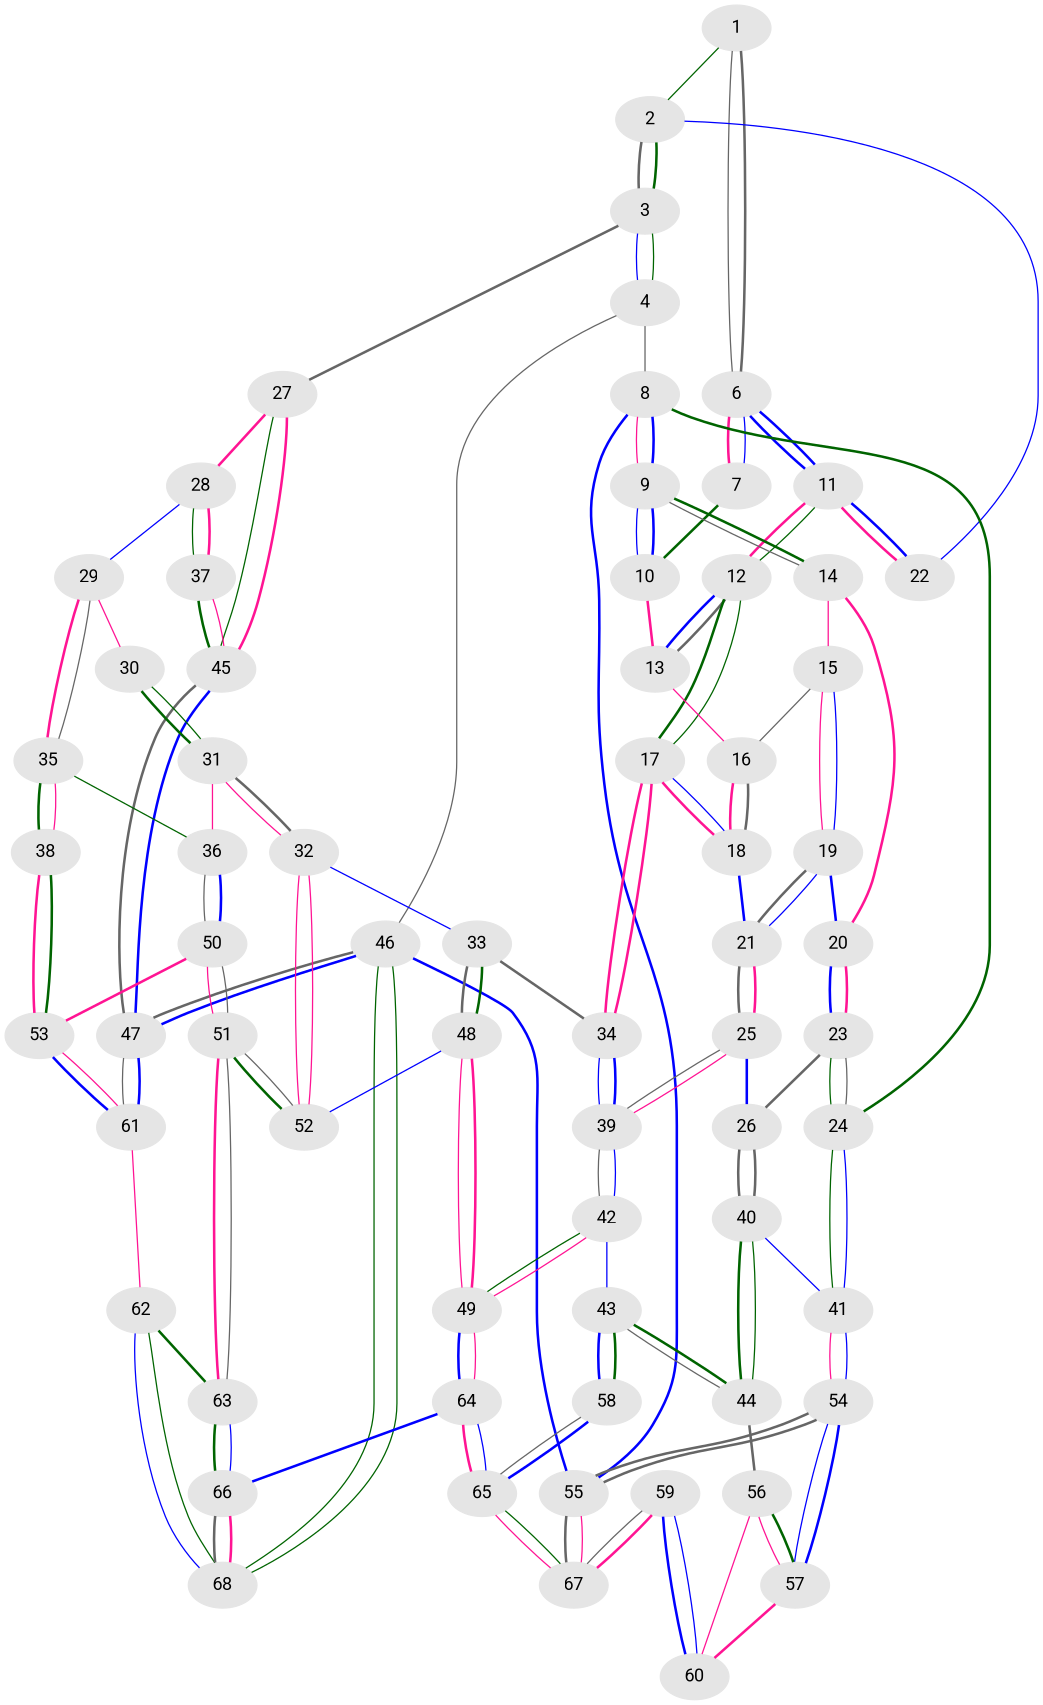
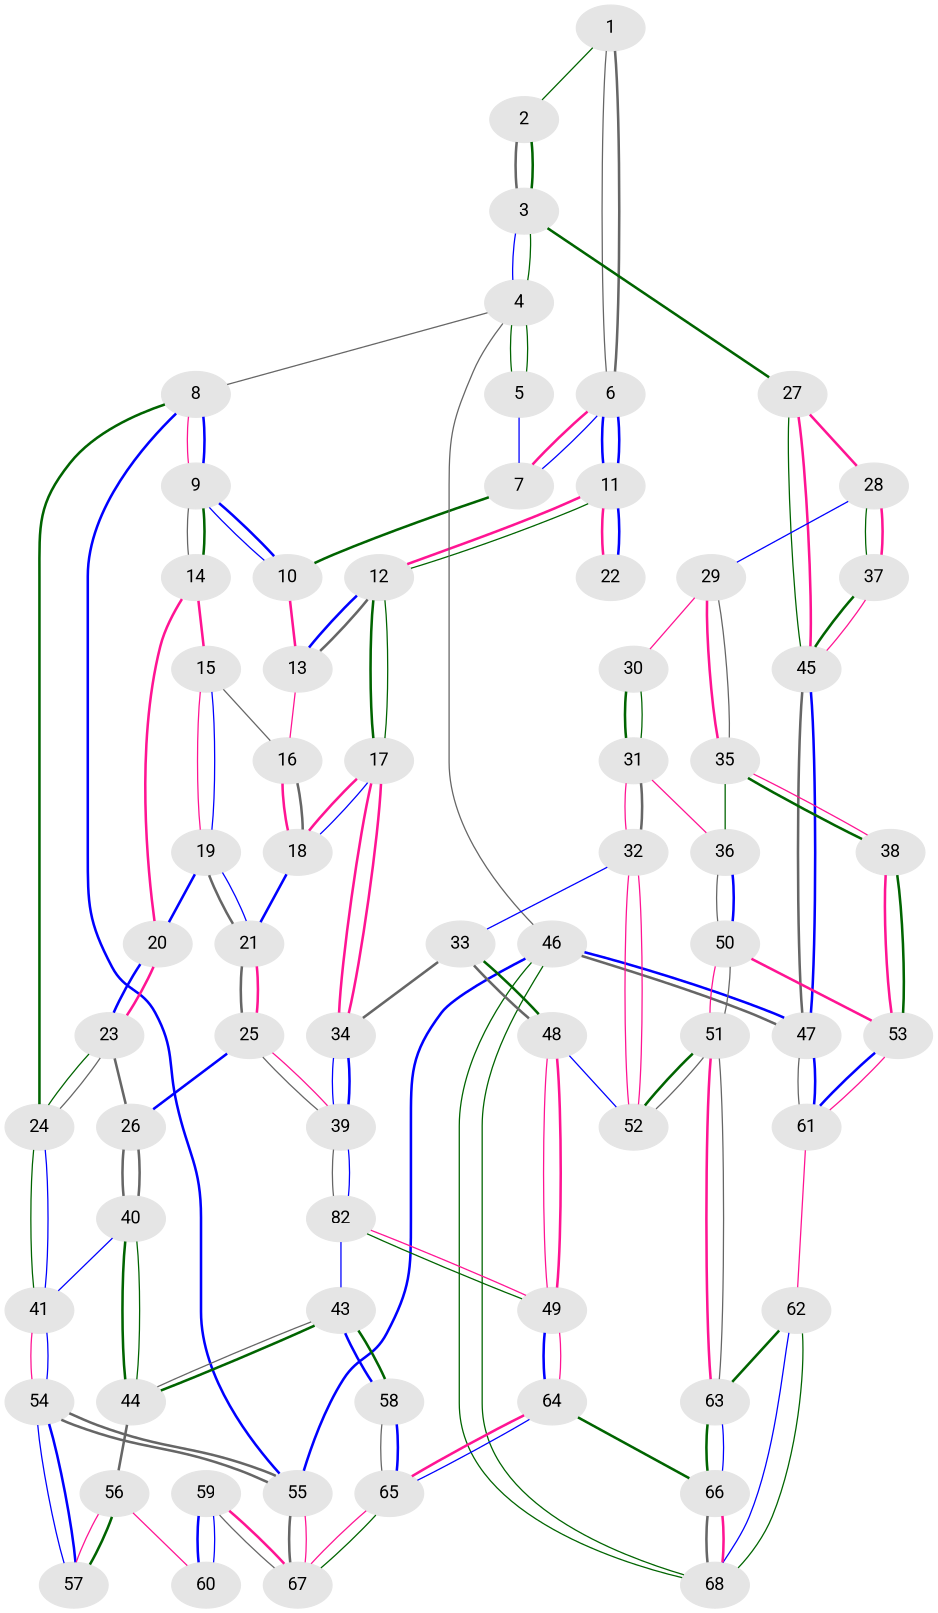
(1016, 234) -> none
(464, 303) -> (658, 303)
none -> (519, 394)
(828, 624) -> (201, 624)
(607, 1219) -> (341, 1219)
(345, 1448) -> (634, 1448)
(745, 1631) -> none
